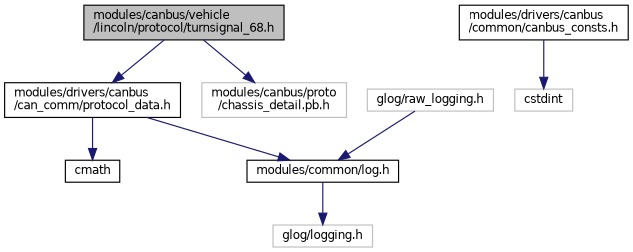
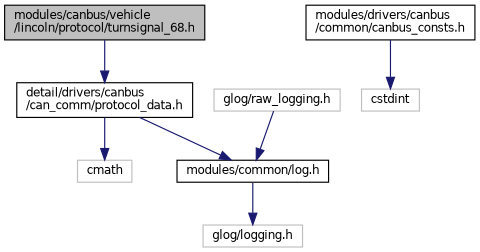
(93, 100) -> (105, 100)
(274, 100) -> none
(93, 171) -> (105, 171)
